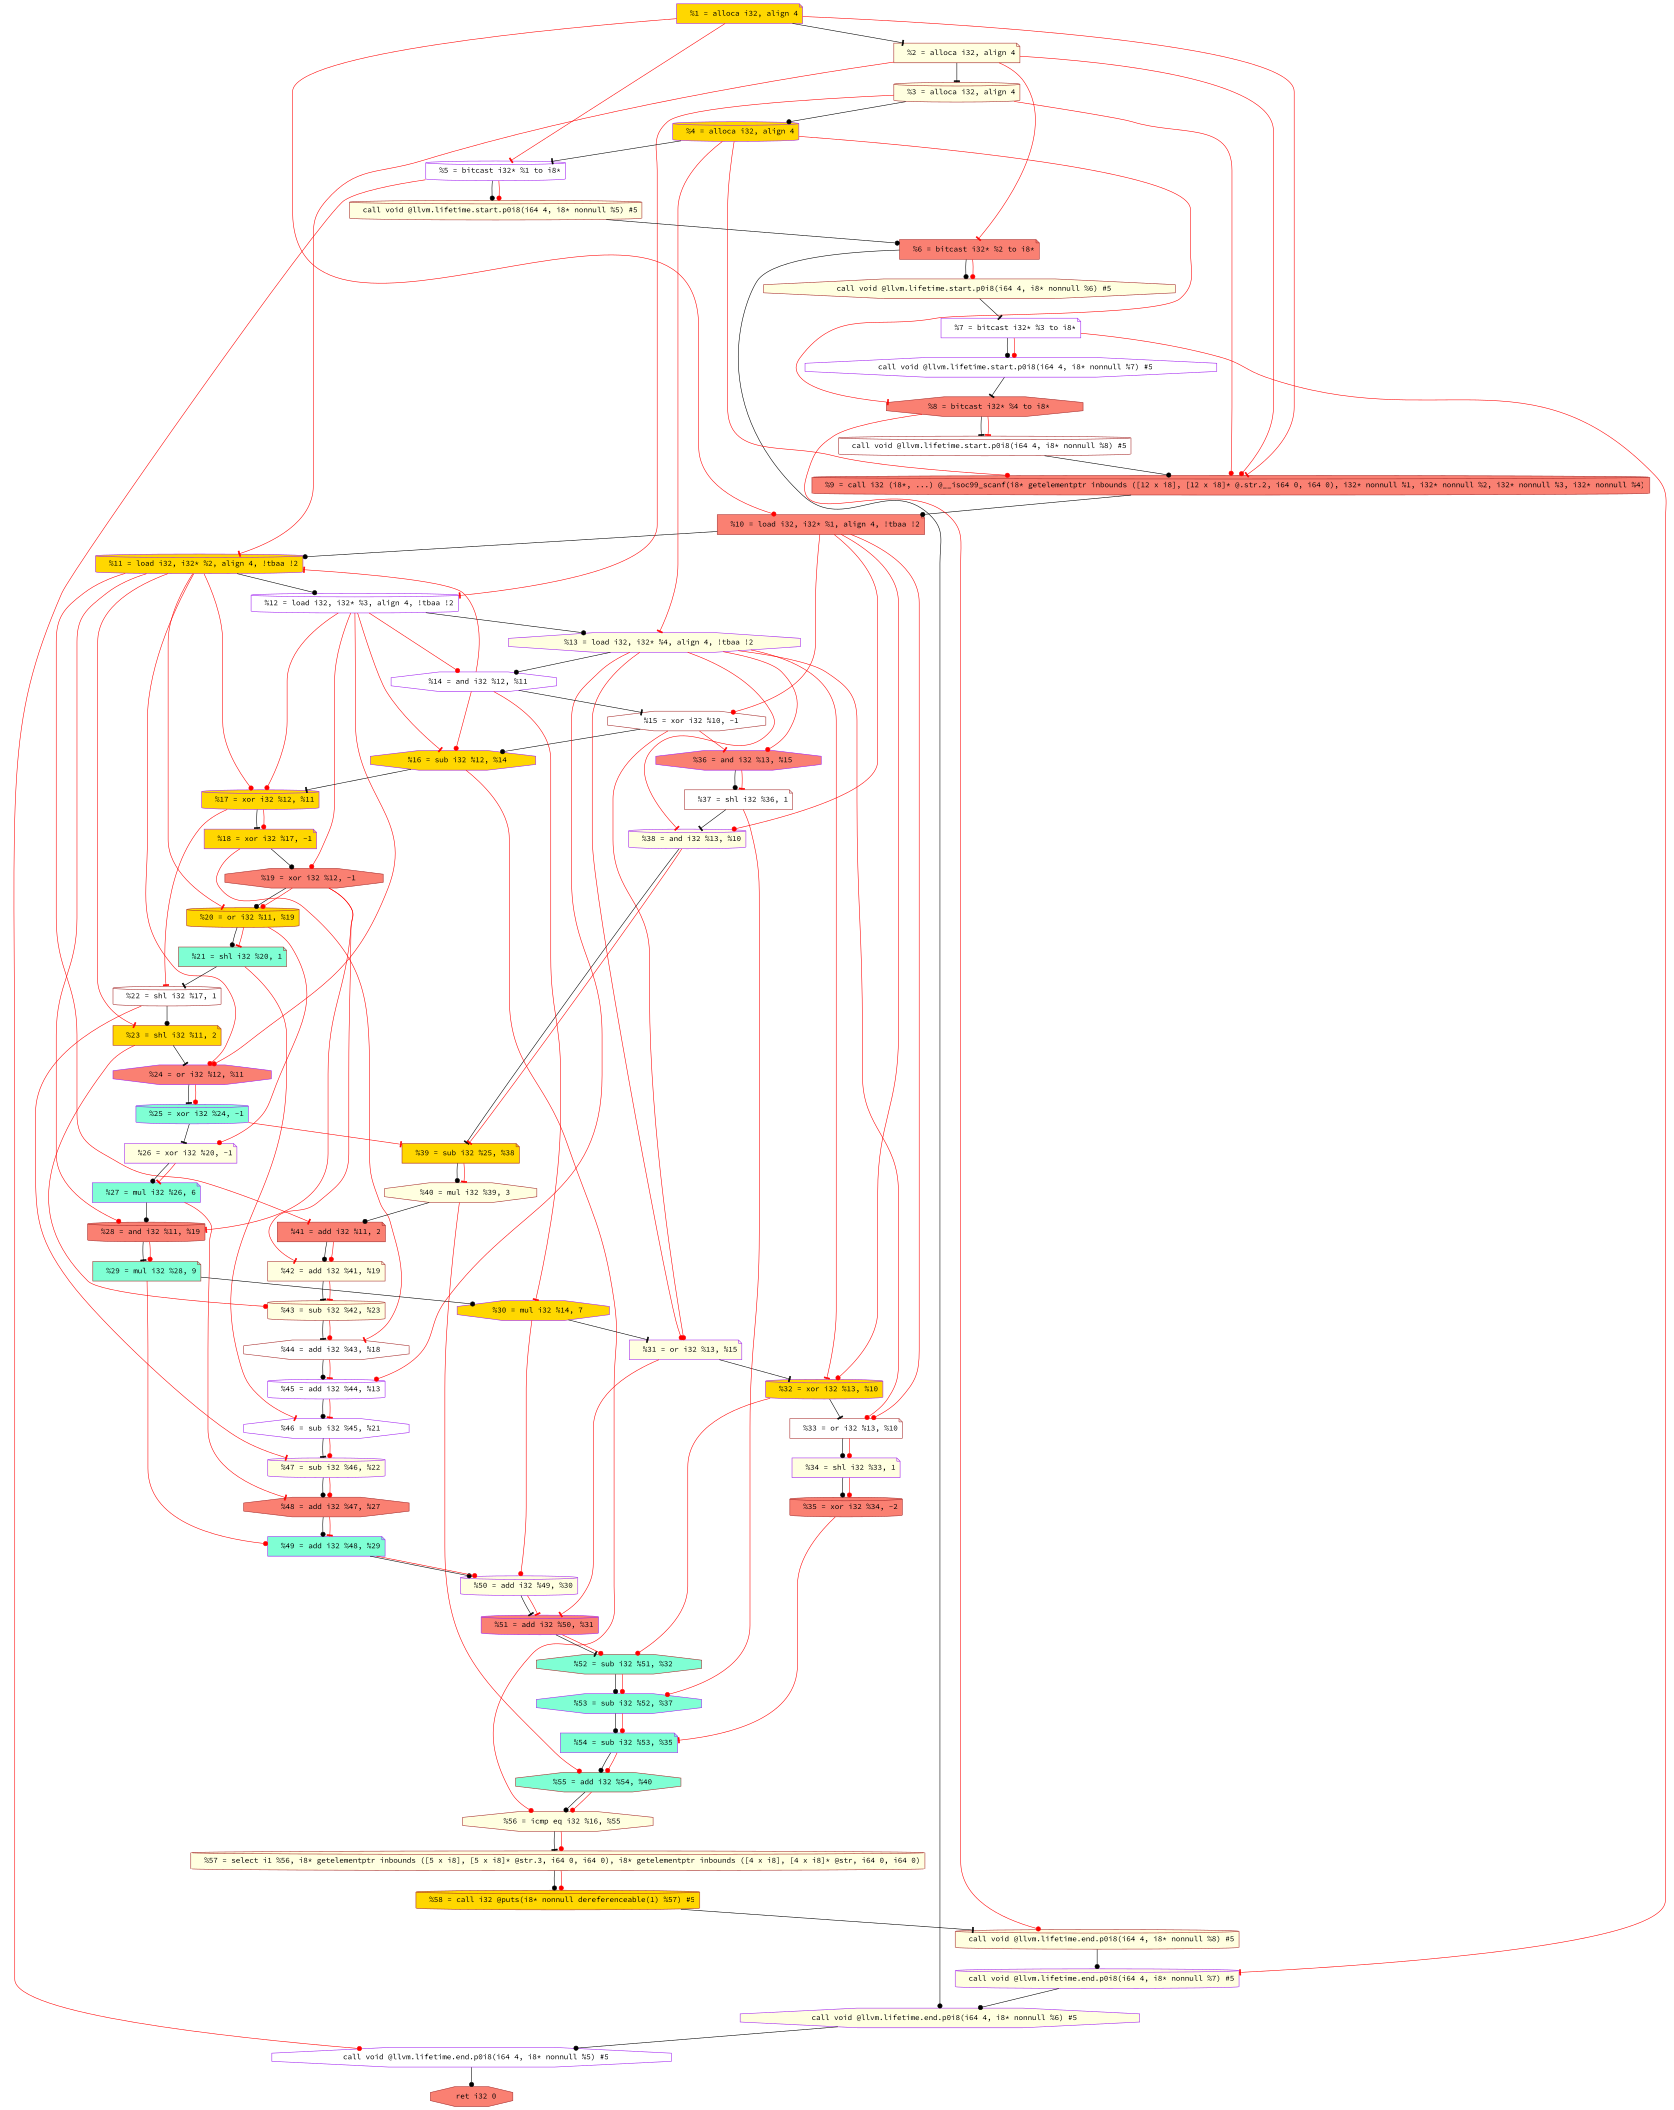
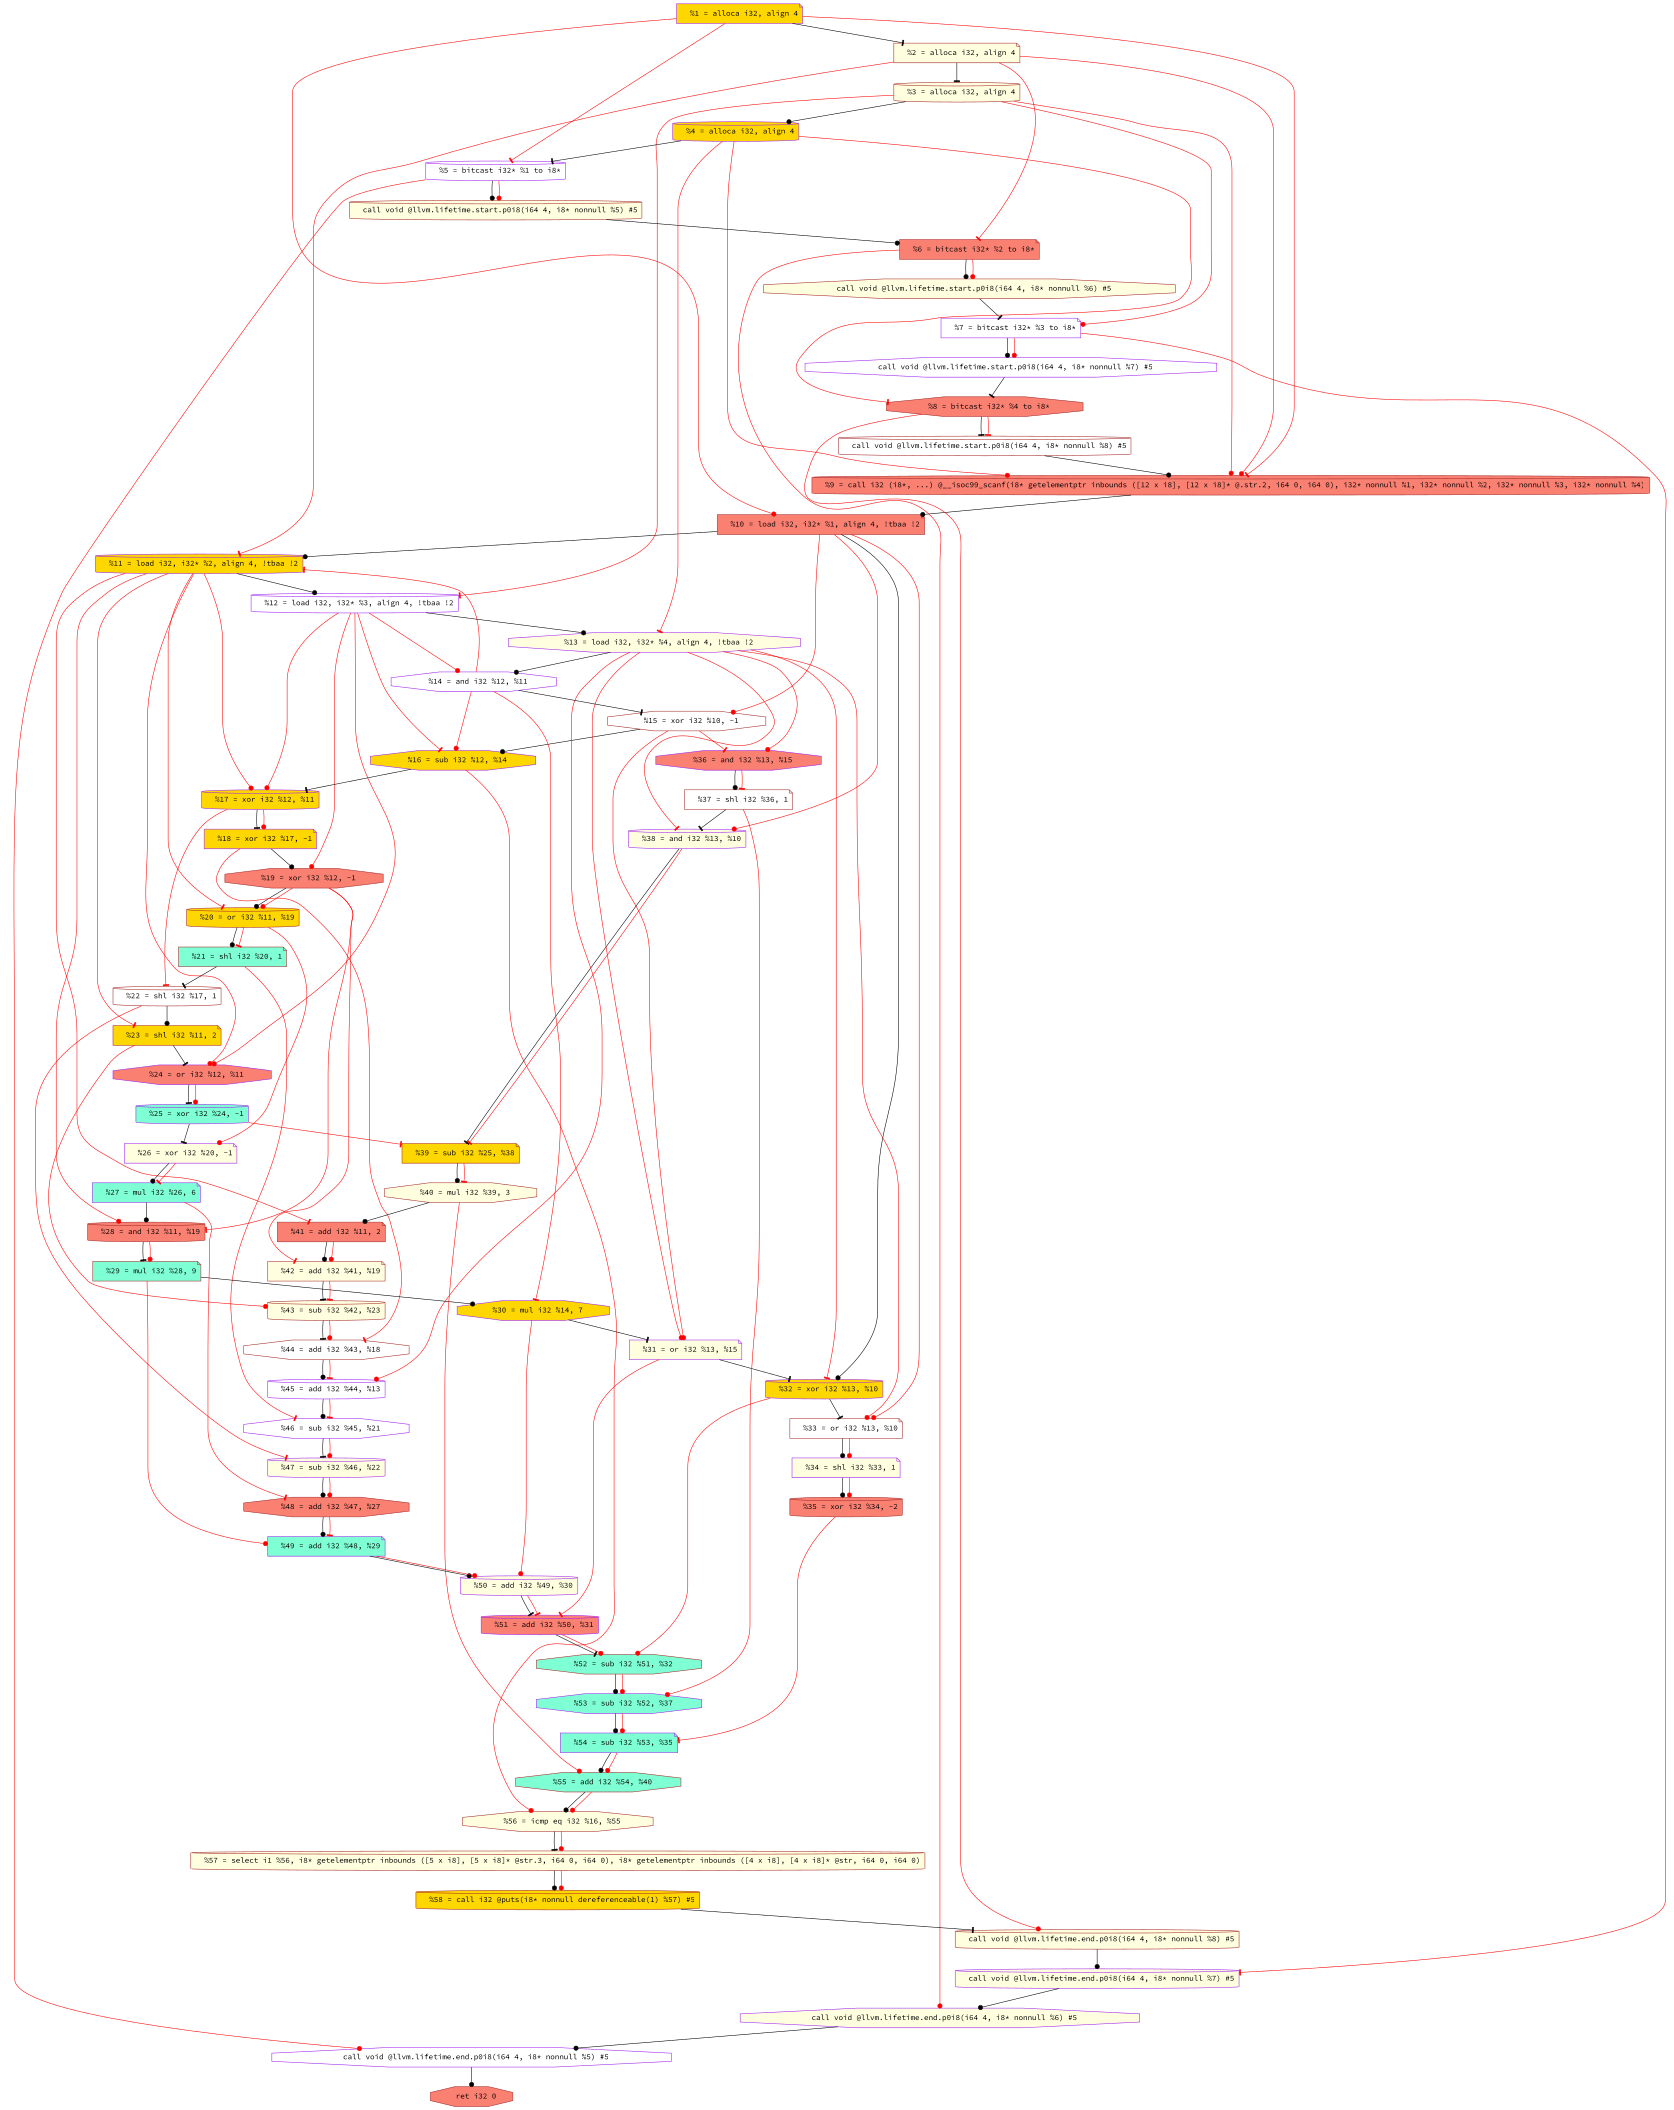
none -> (1211, 183)
(898, 950) -> (898, 950)
(940, 998) -> (940, 998)
